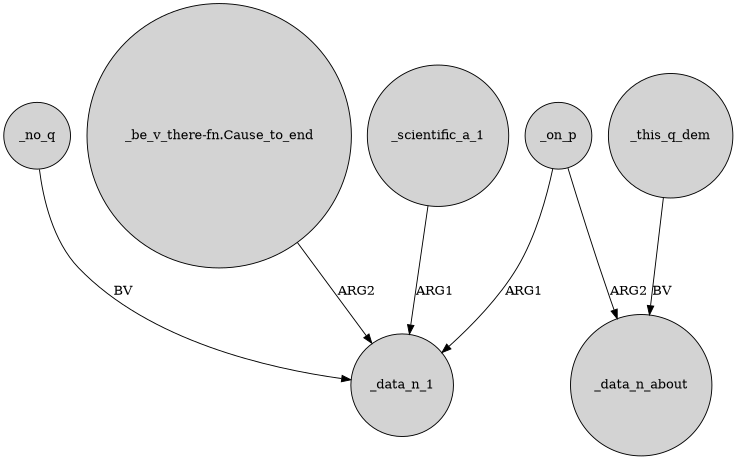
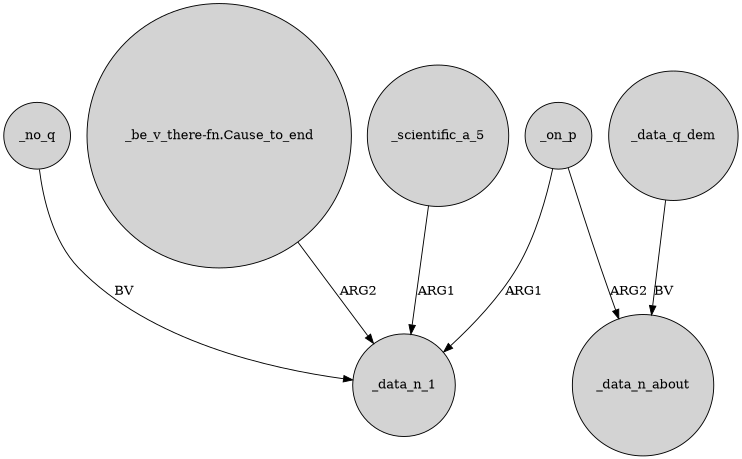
(438, 136) -> (438, 136)
(671, 136) -> (673, 136)
